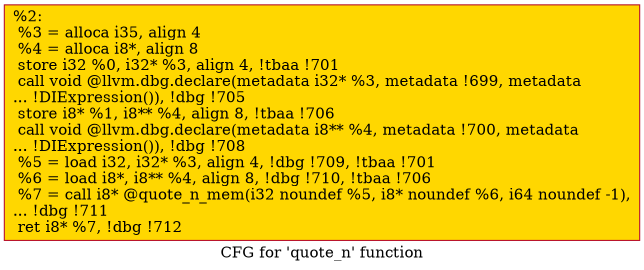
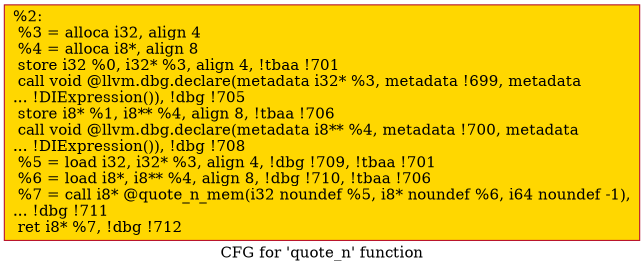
(108, 33) -> (108, 33)
